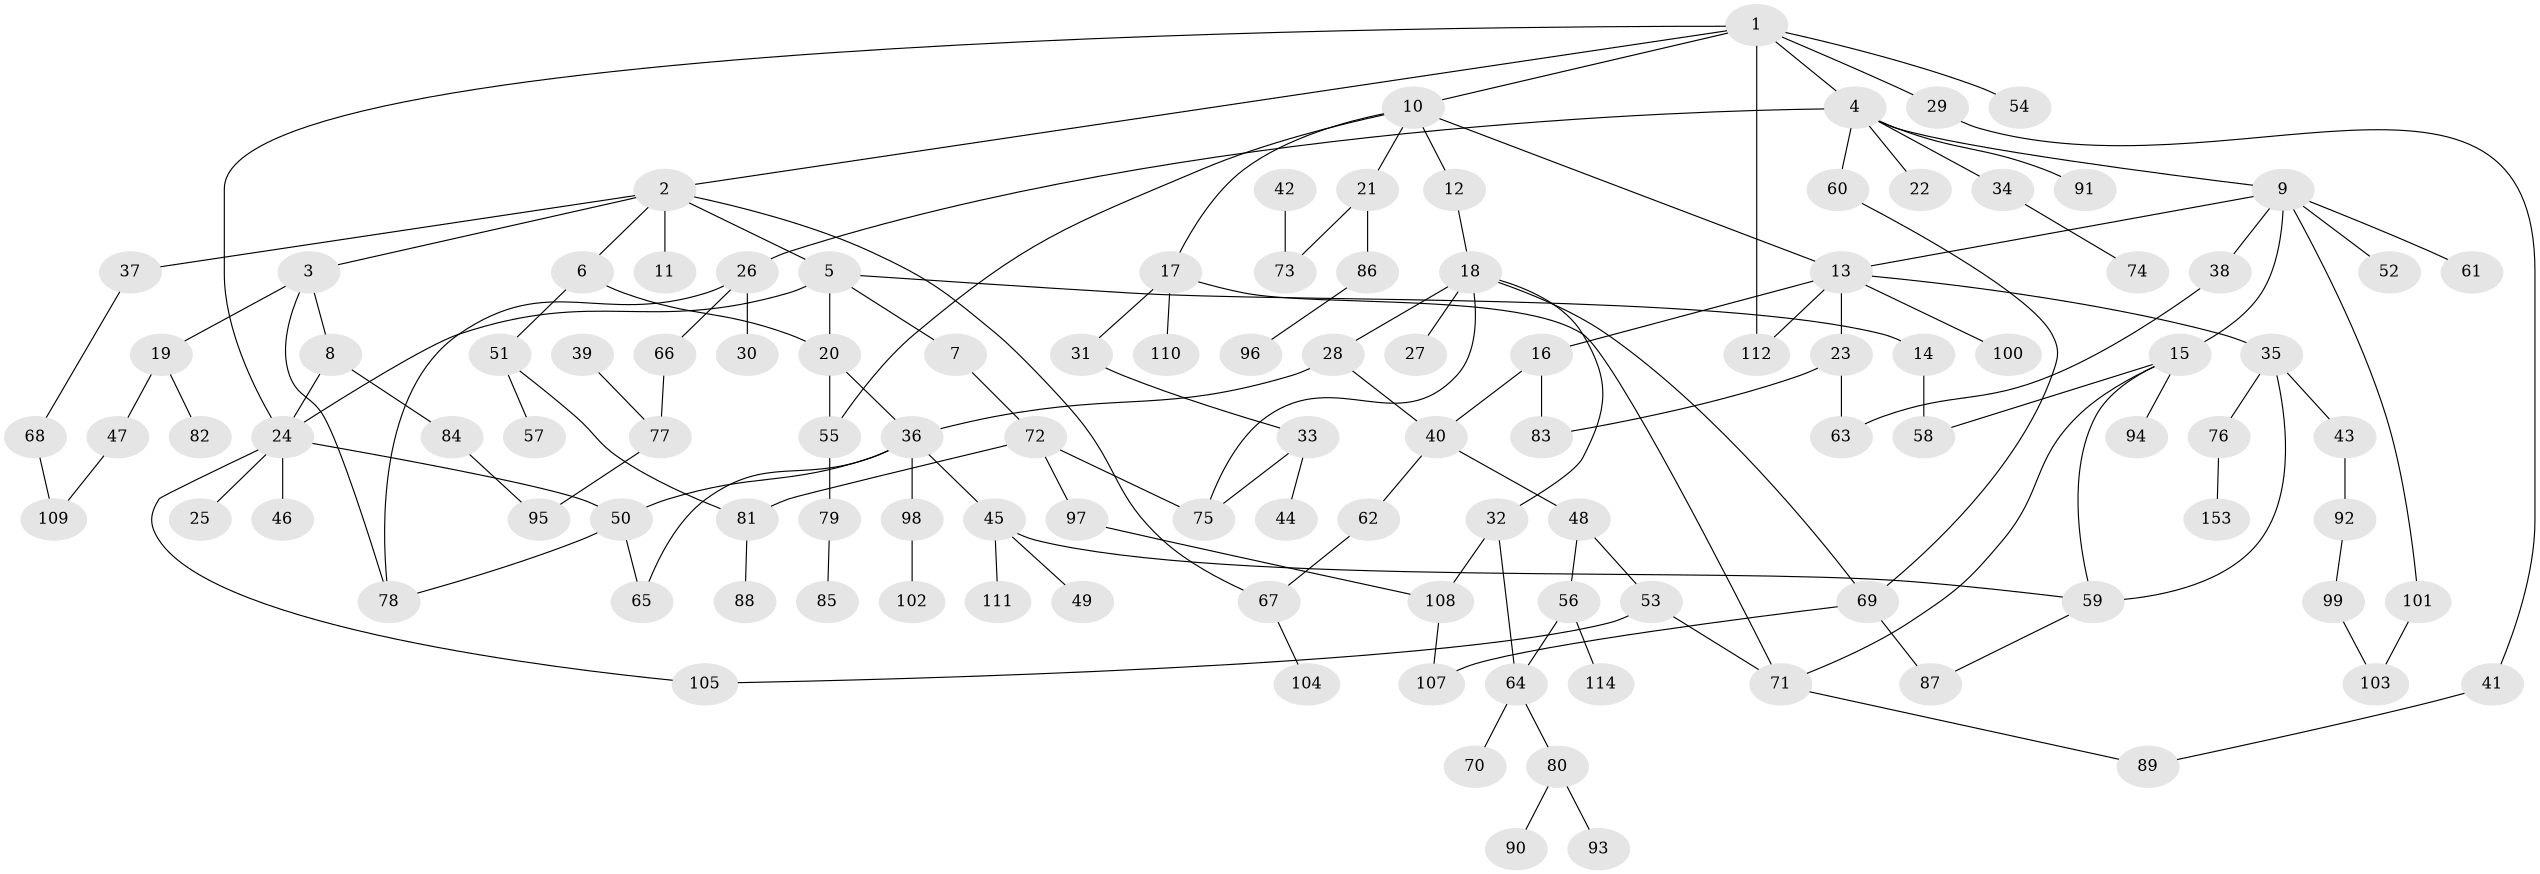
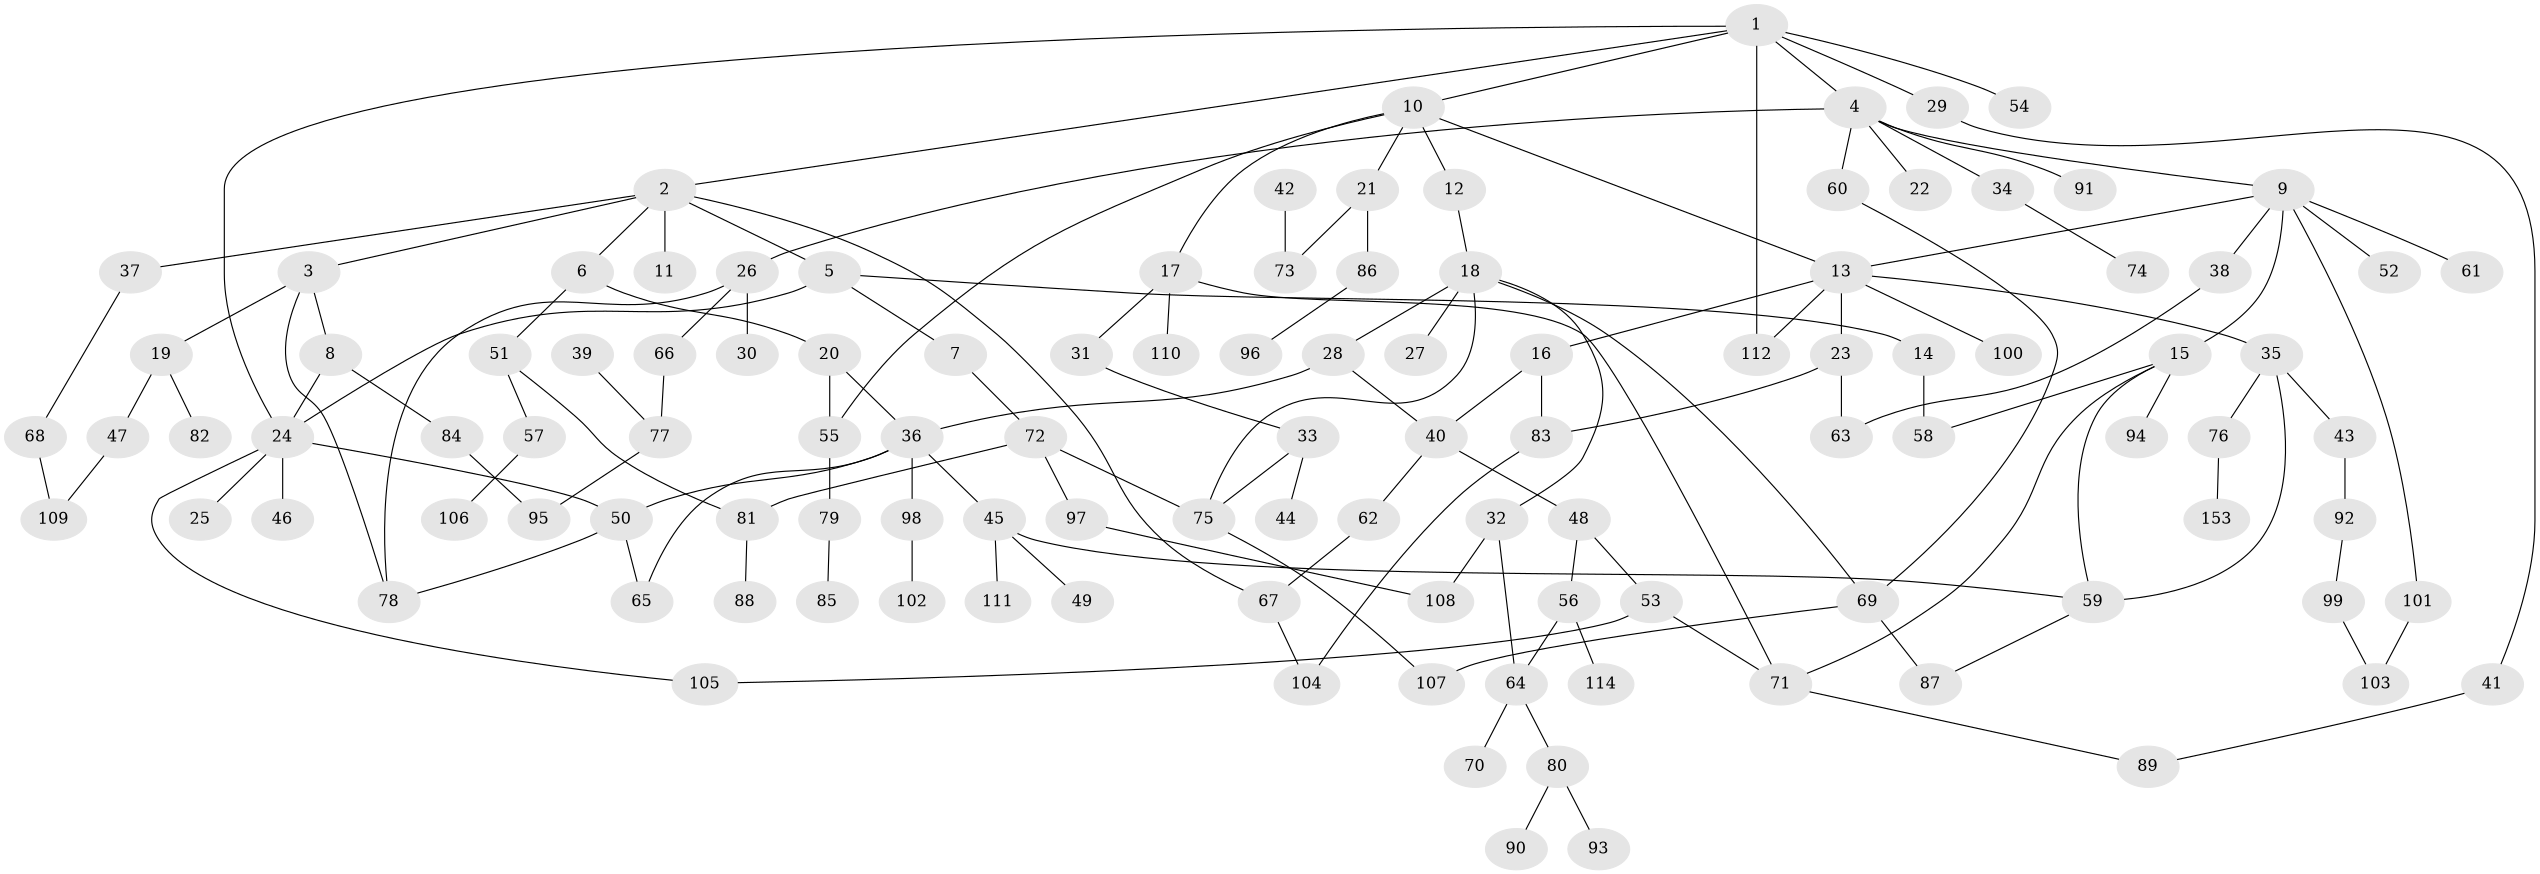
(830, 314) -> none
none -> (454, 520)
none -> (1409, 548)
(1437, 641) -> (1326, 593)
